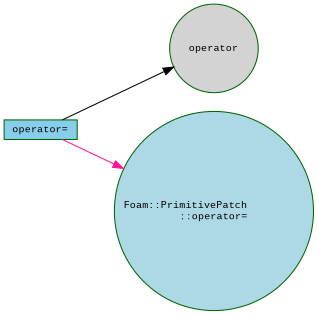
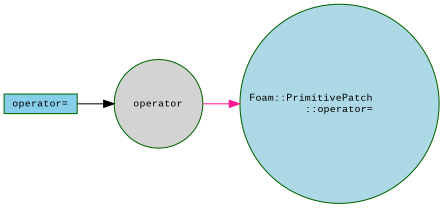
(88, 152) -> (216, 104)
